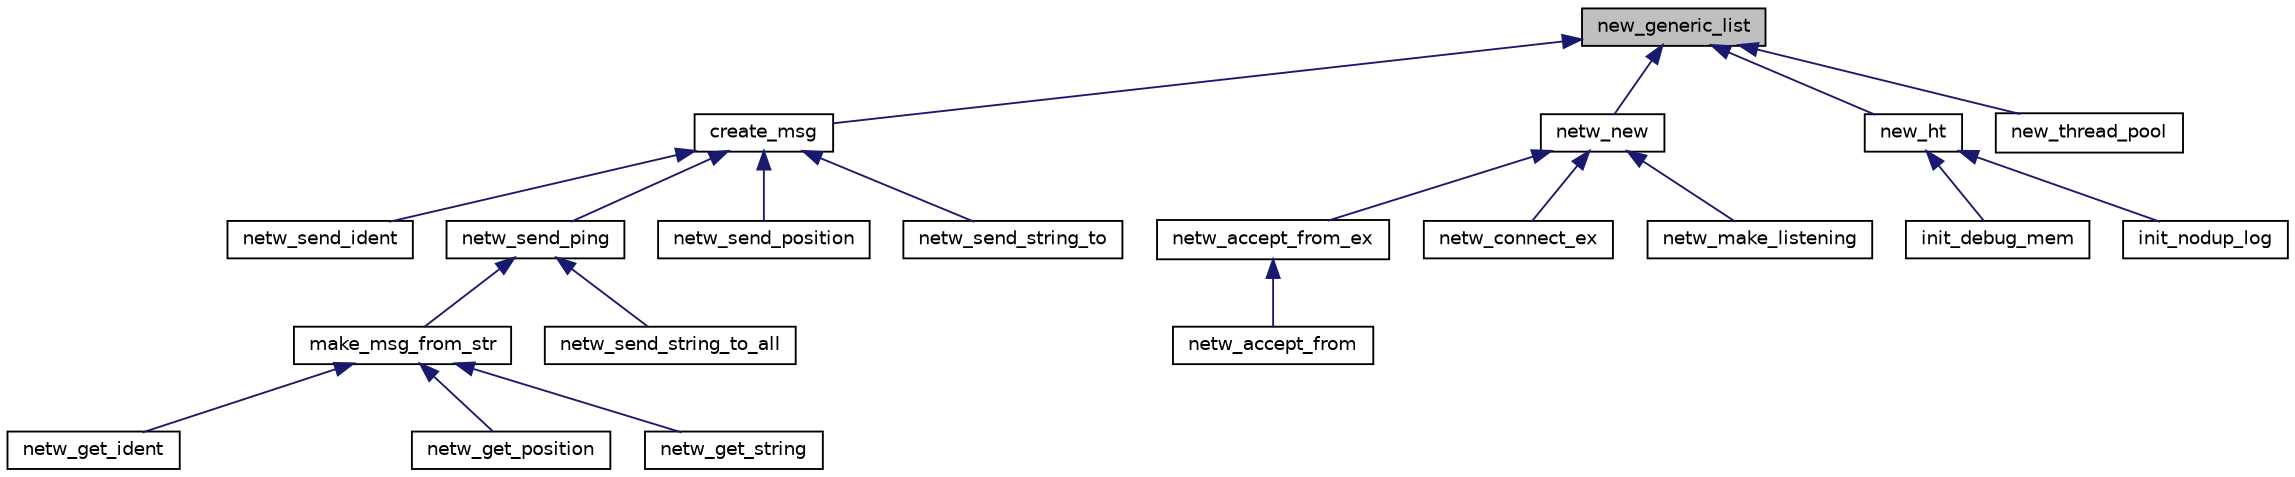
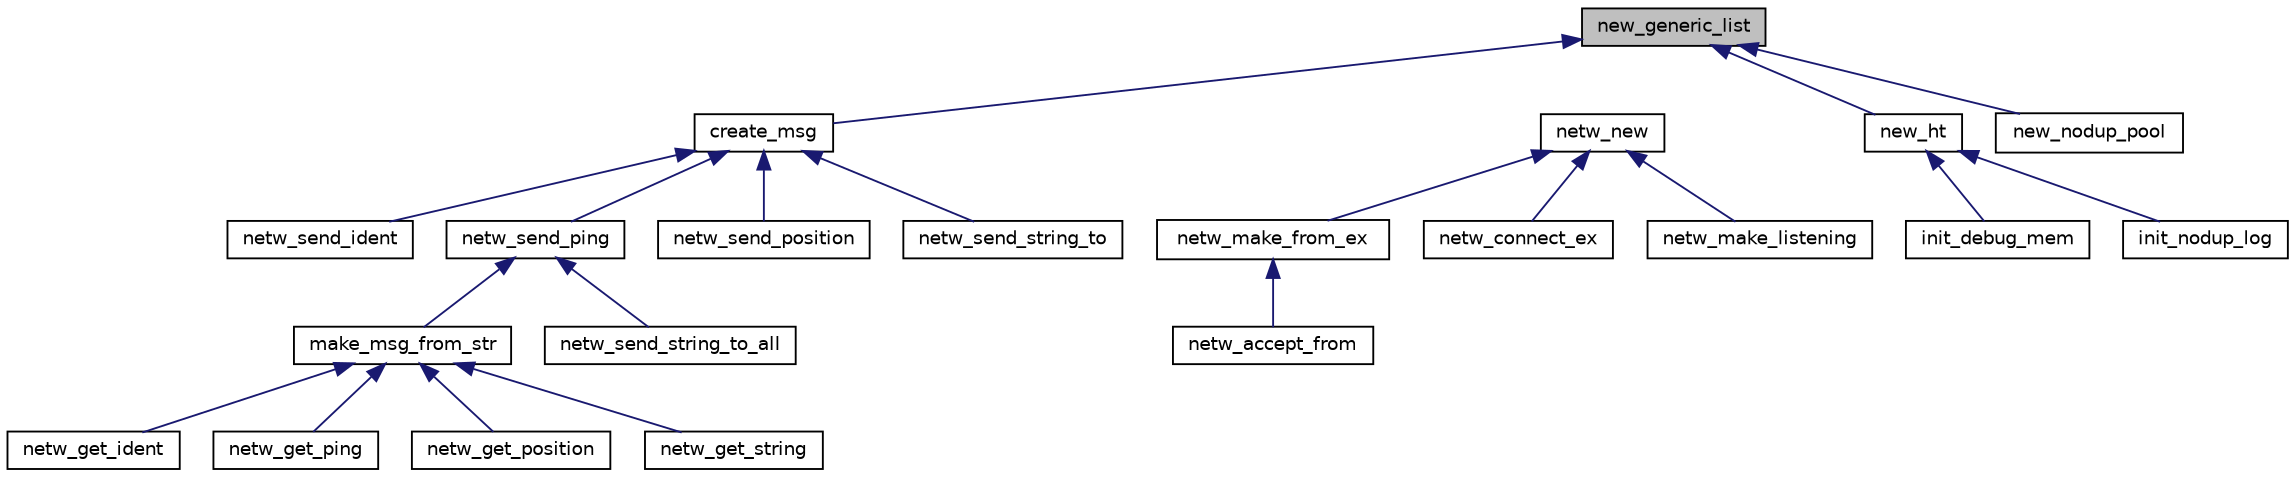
(1633, 88) -> none
(2089, 133) -> (2089, 133)
(1273, 240) -> (1273, 240)
none -> (296, 450)
